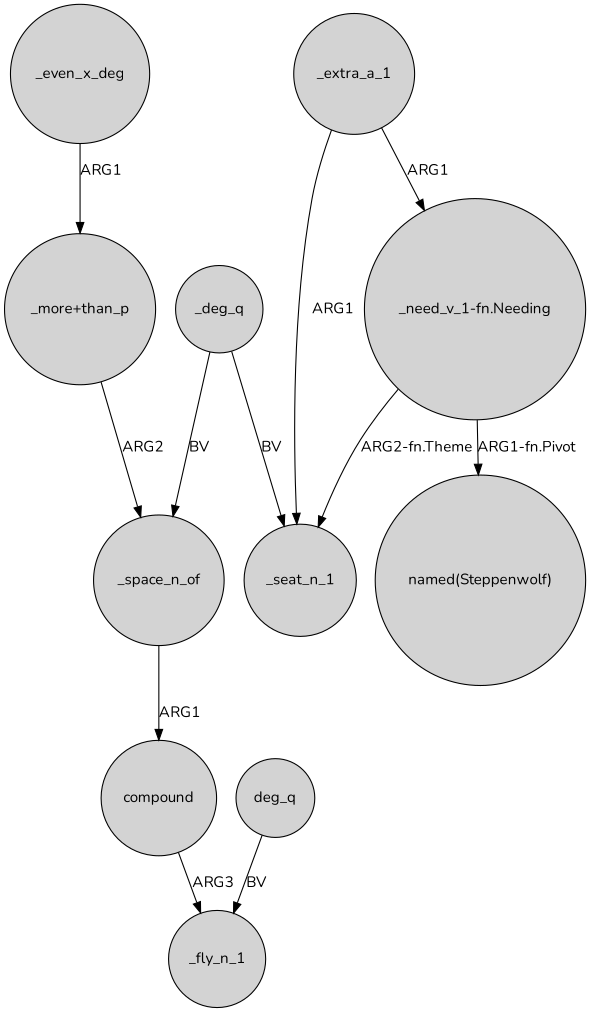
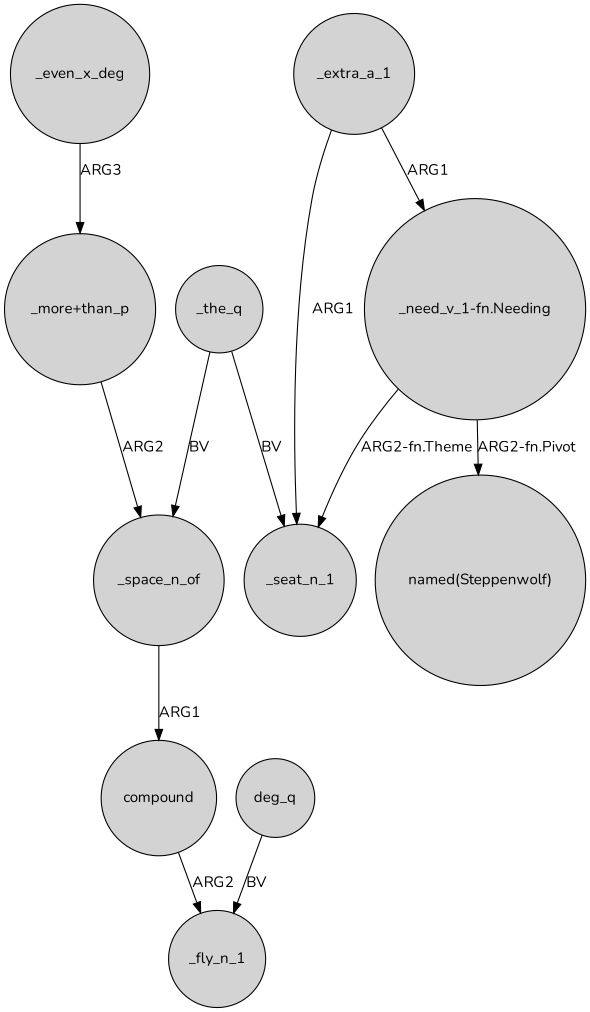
(101, 171) -> (101, 171)
(219, 309) -> (219, 309)
(527, 448) -> (527, 448)
(213, 883) -> (213, 883)
